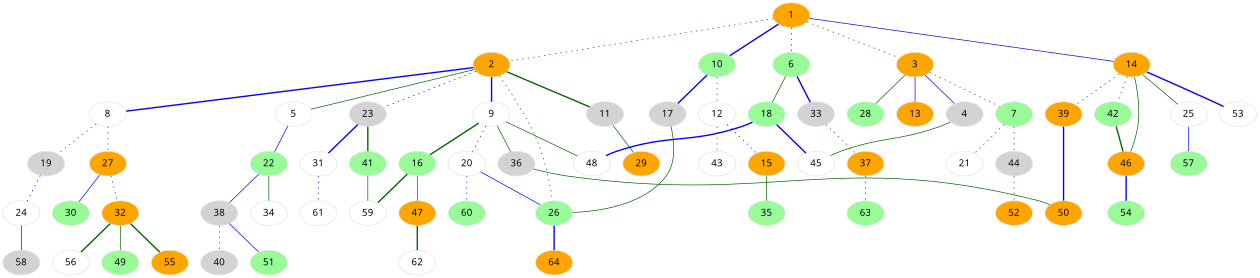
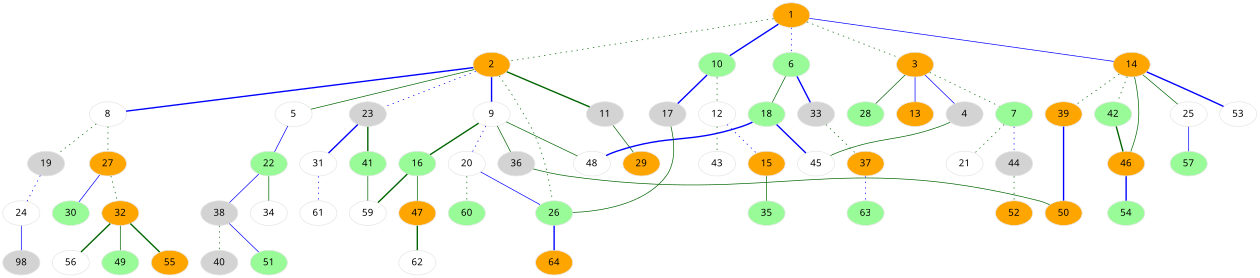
(467, 188) -> (467, 188)
(21, 263) -> (21, 263)
